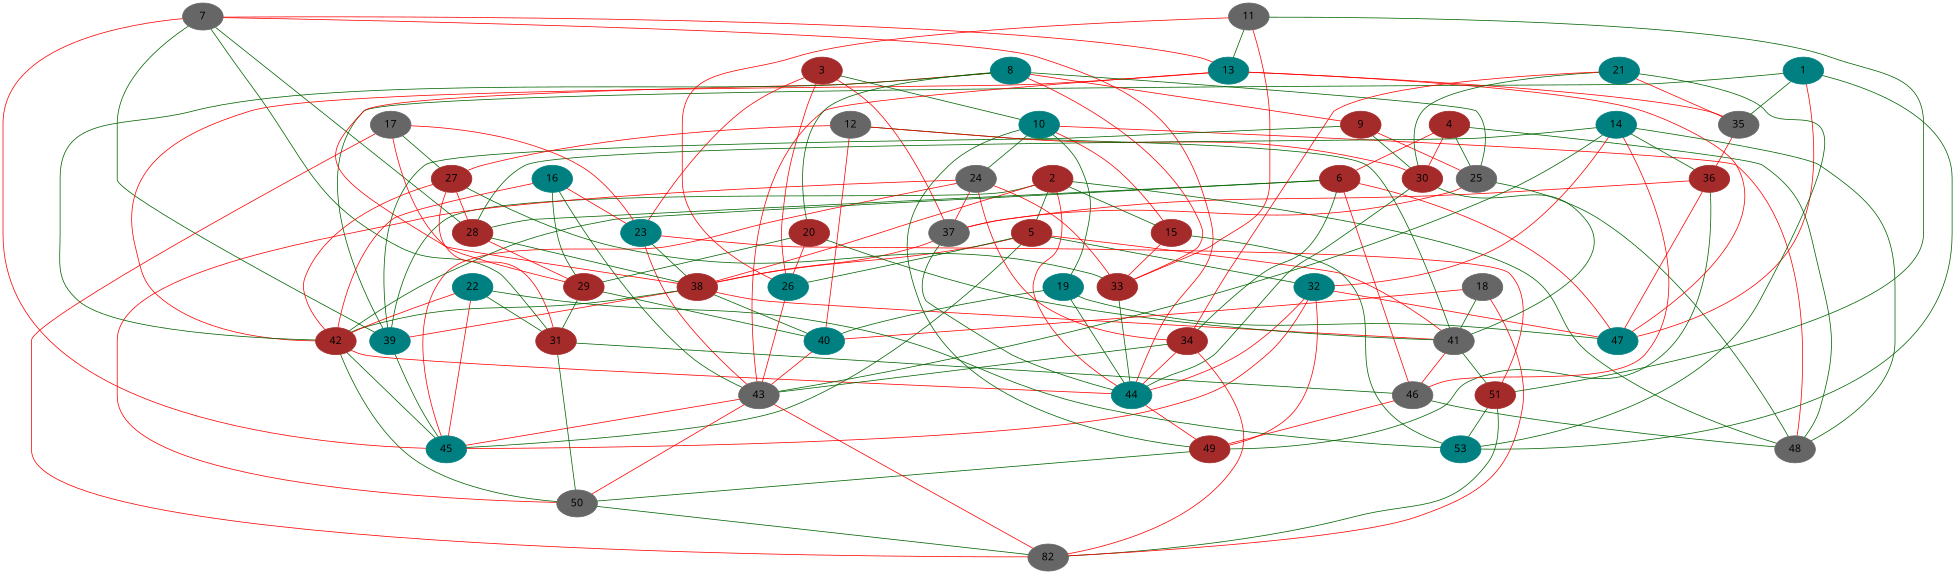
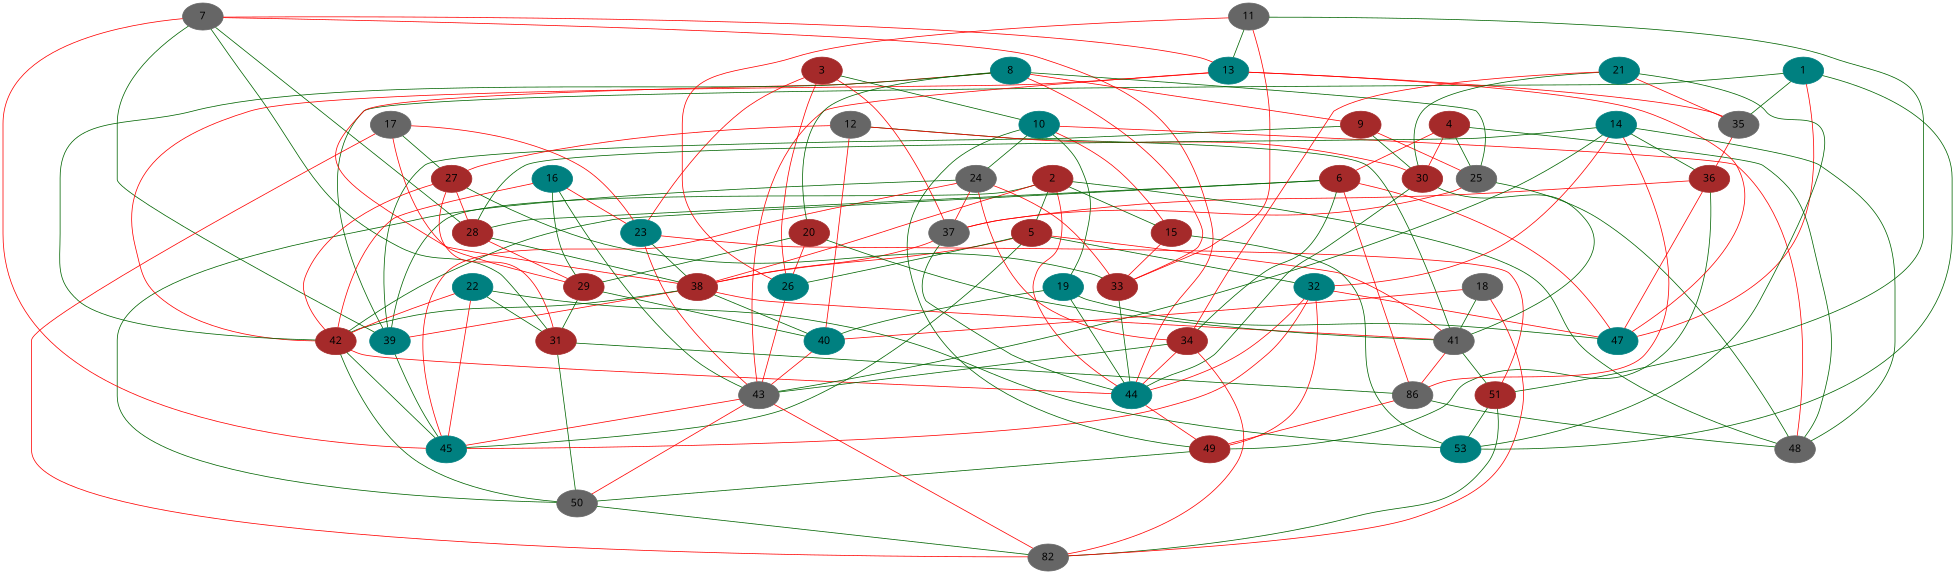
(260, 254) -> (260, 254)
(1413, 395) -> (1413, 395)
